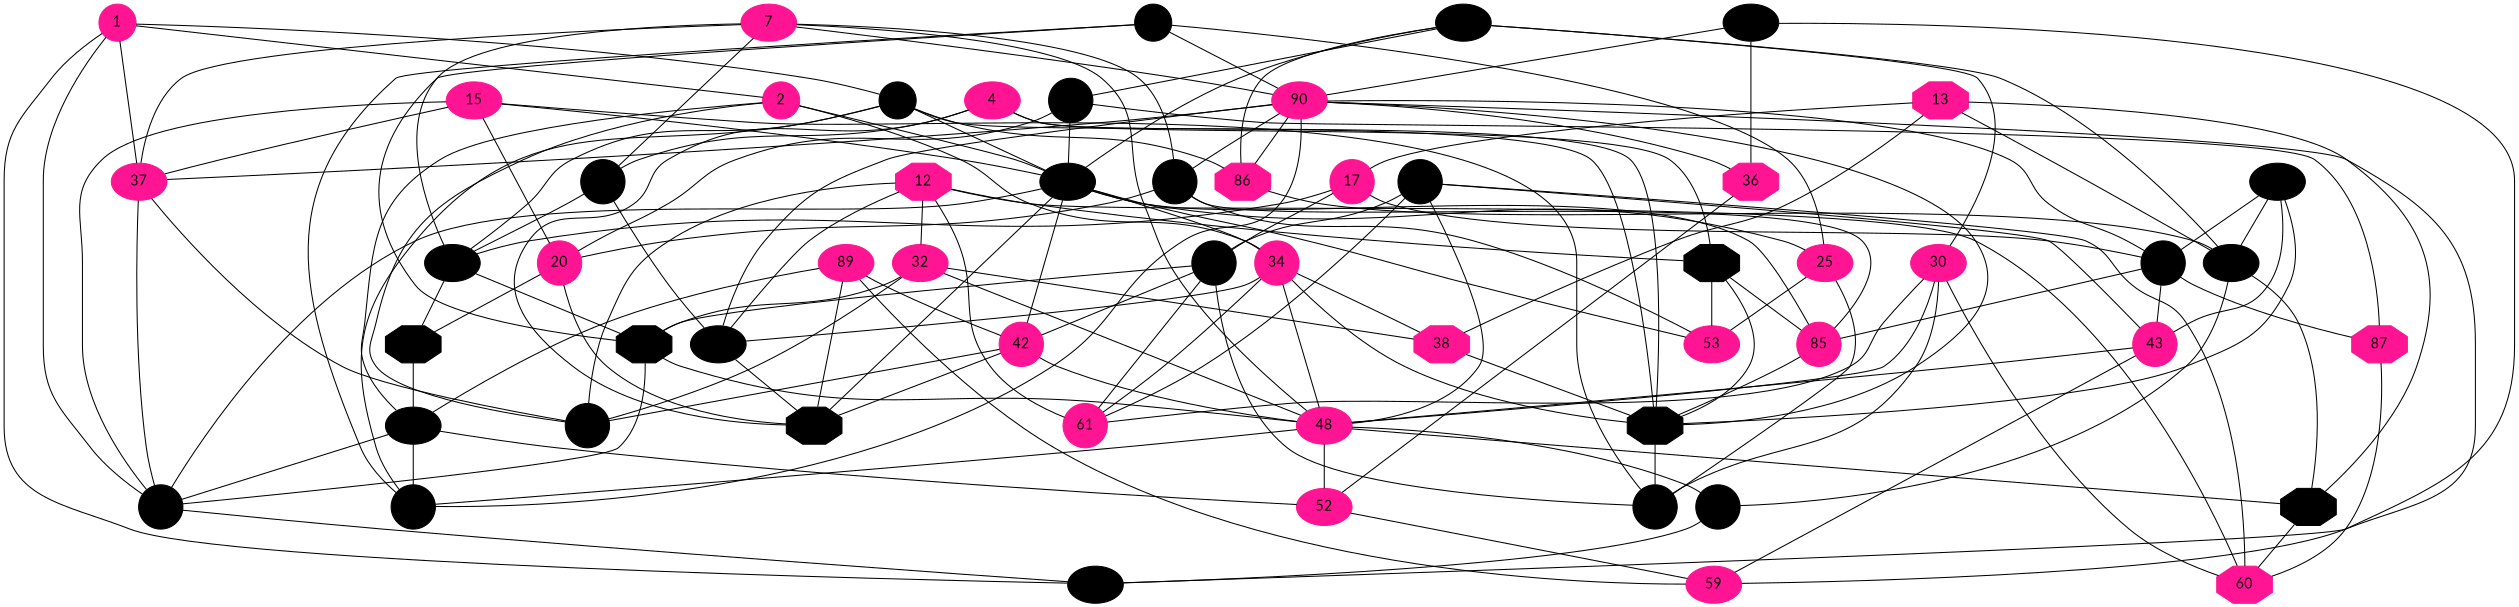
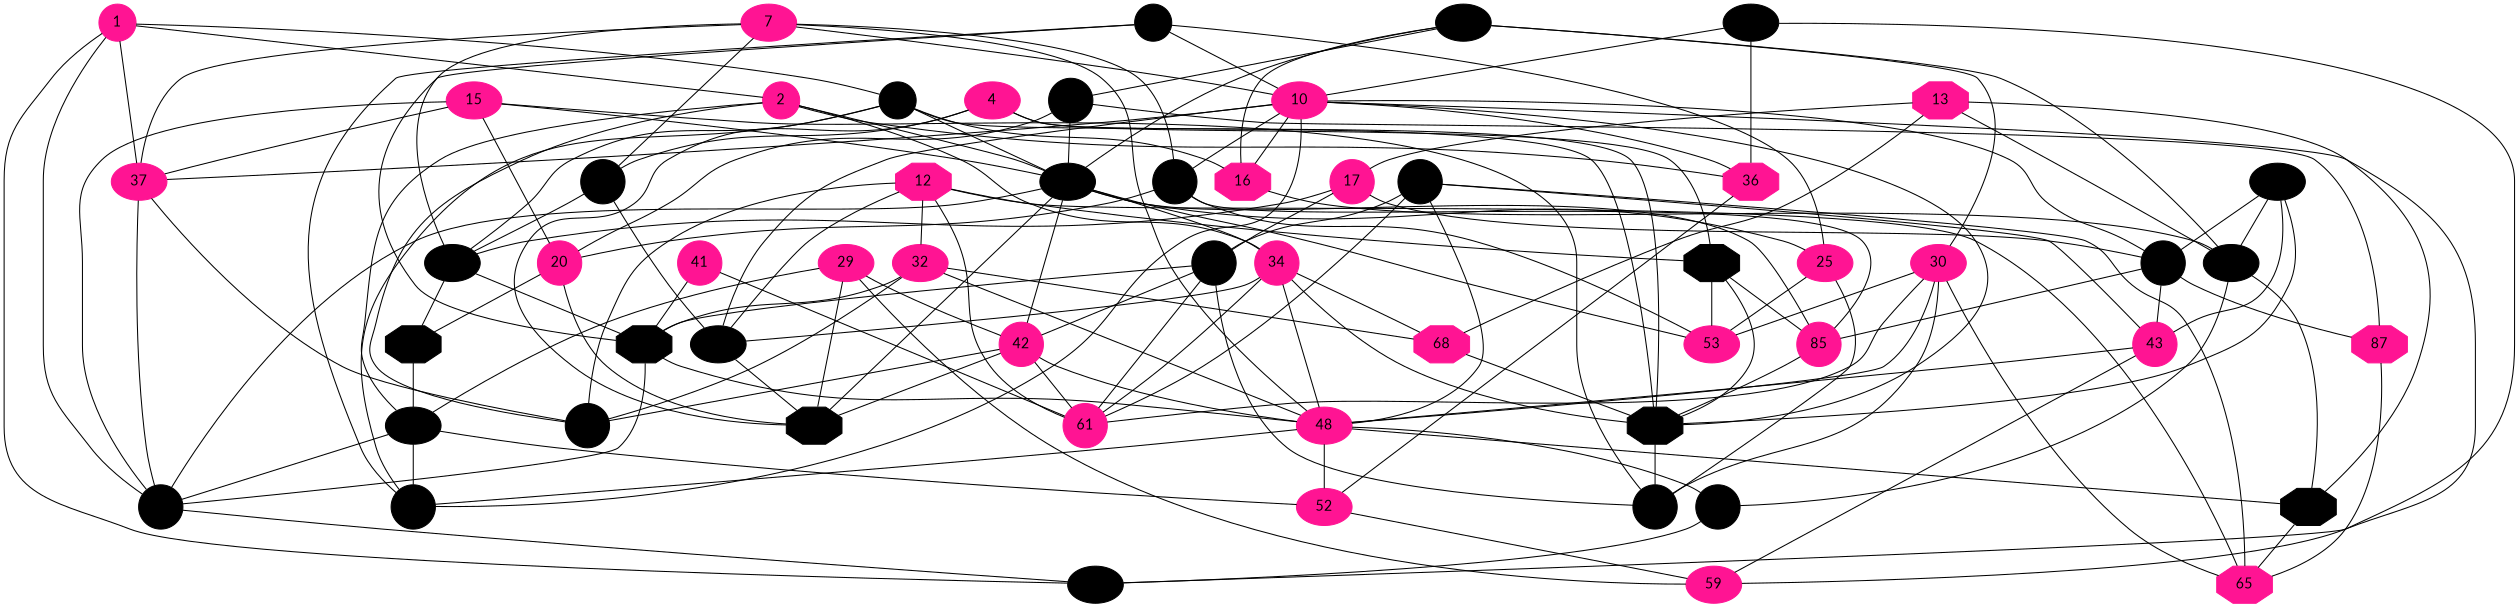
(1300, 100) -> (1300, 100)
none -> (1283, 147)
(1243, 182) -> (1243, 182)
none -> (700, 263)
(846, 263) -> (846, 263)
none -> (1825, 304)
(1442, 344) -> (1442, 344)
none -> (1053, 385)
(2245, 585) -> (2245, 585)
